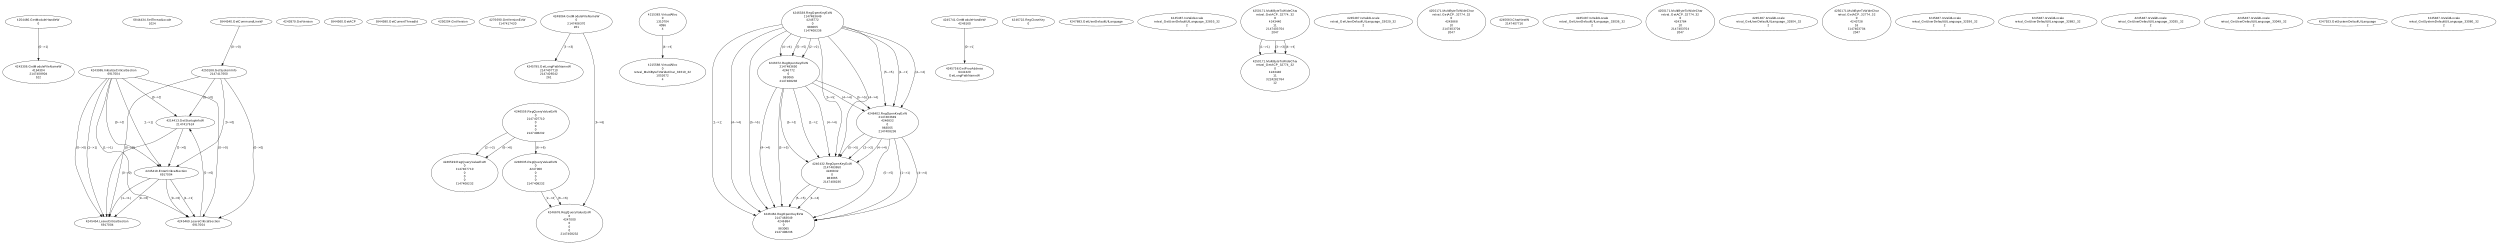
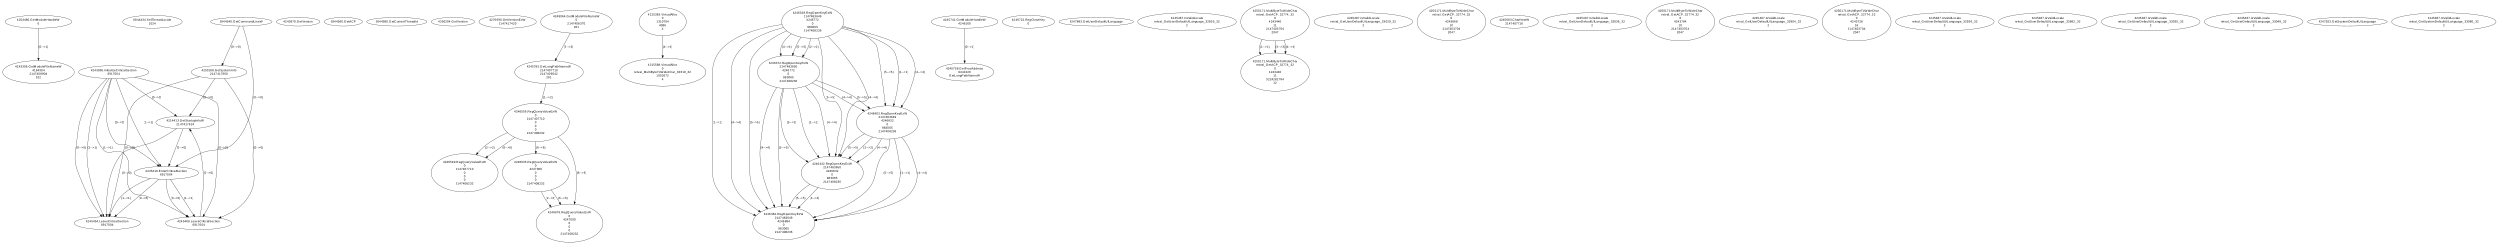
none -> (544, 92)
(595, 118) -> (575, 167)
(221, 133) -> (249, 117)
